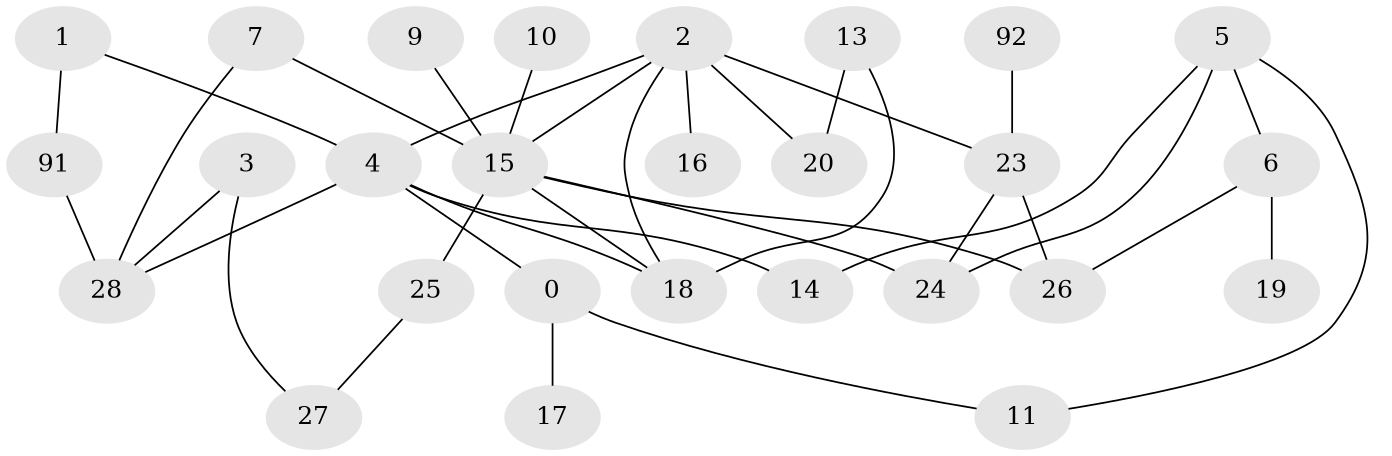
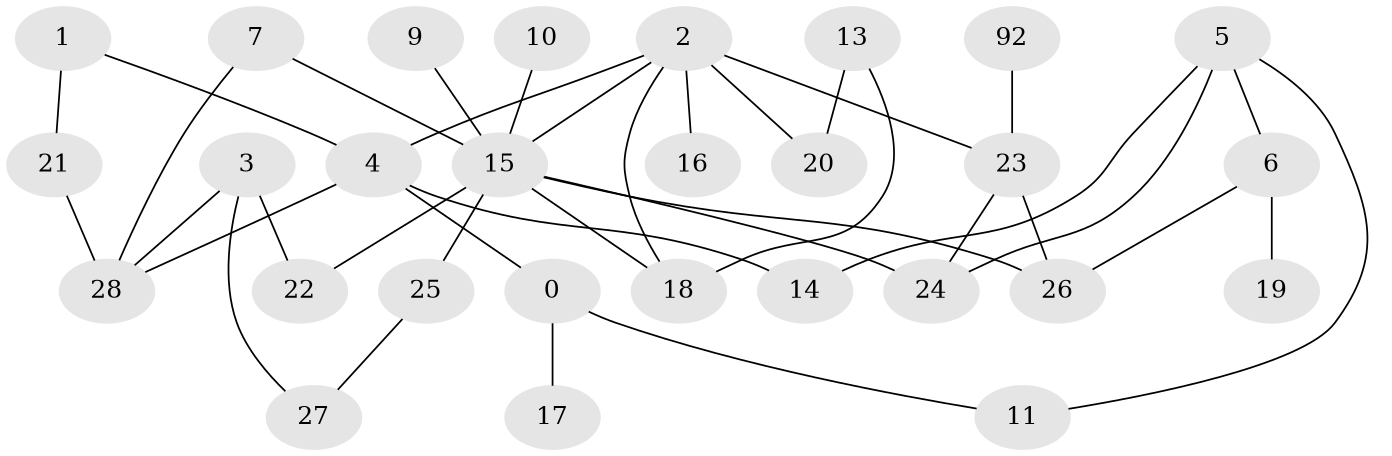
(54, 165) -> (54, 165)
(544, 234) -> none
none -> (300, 291)
